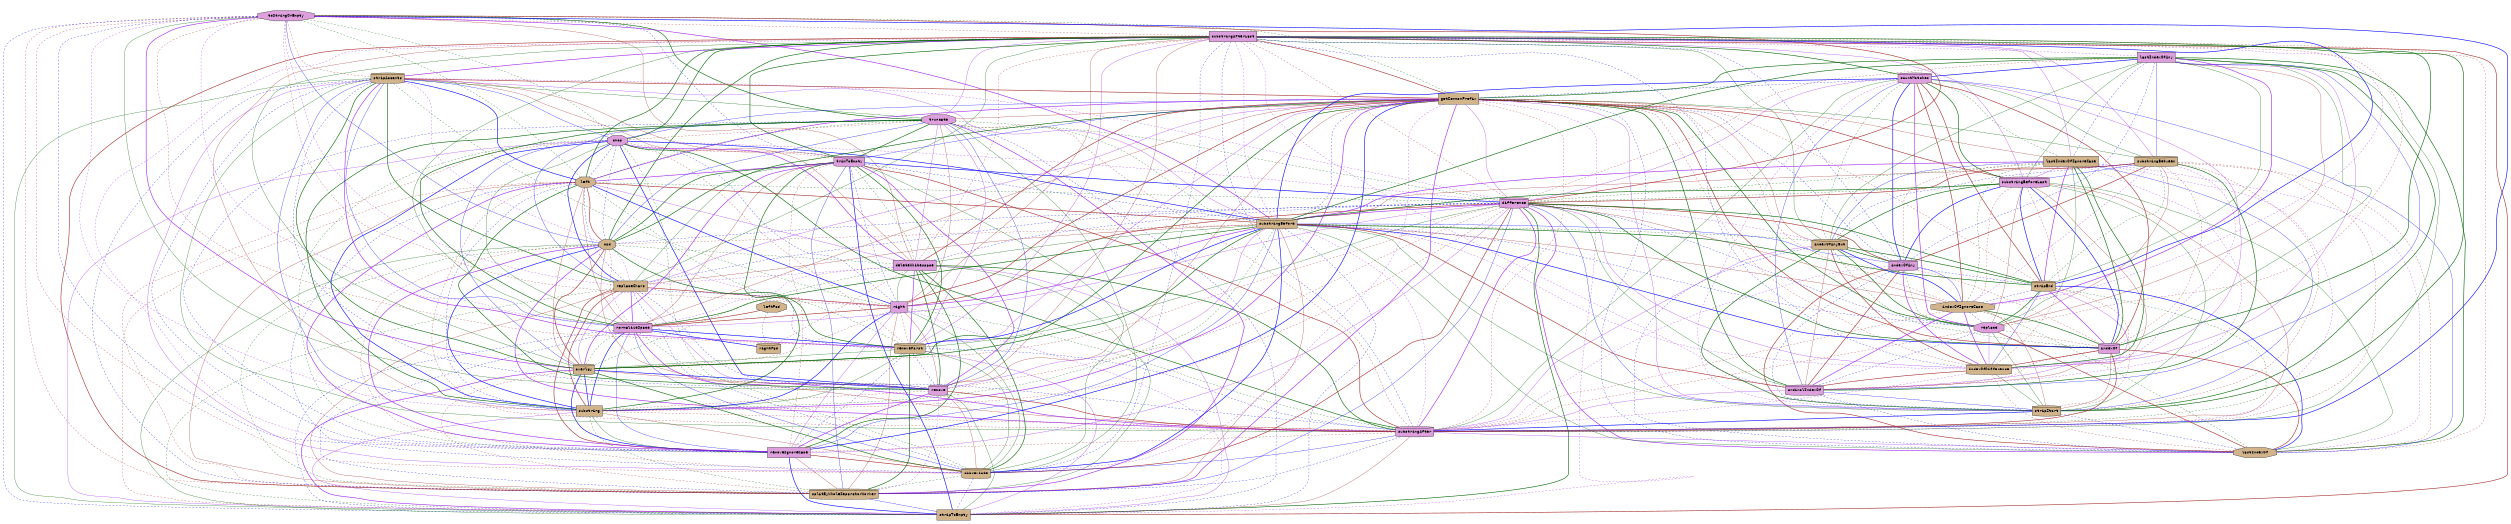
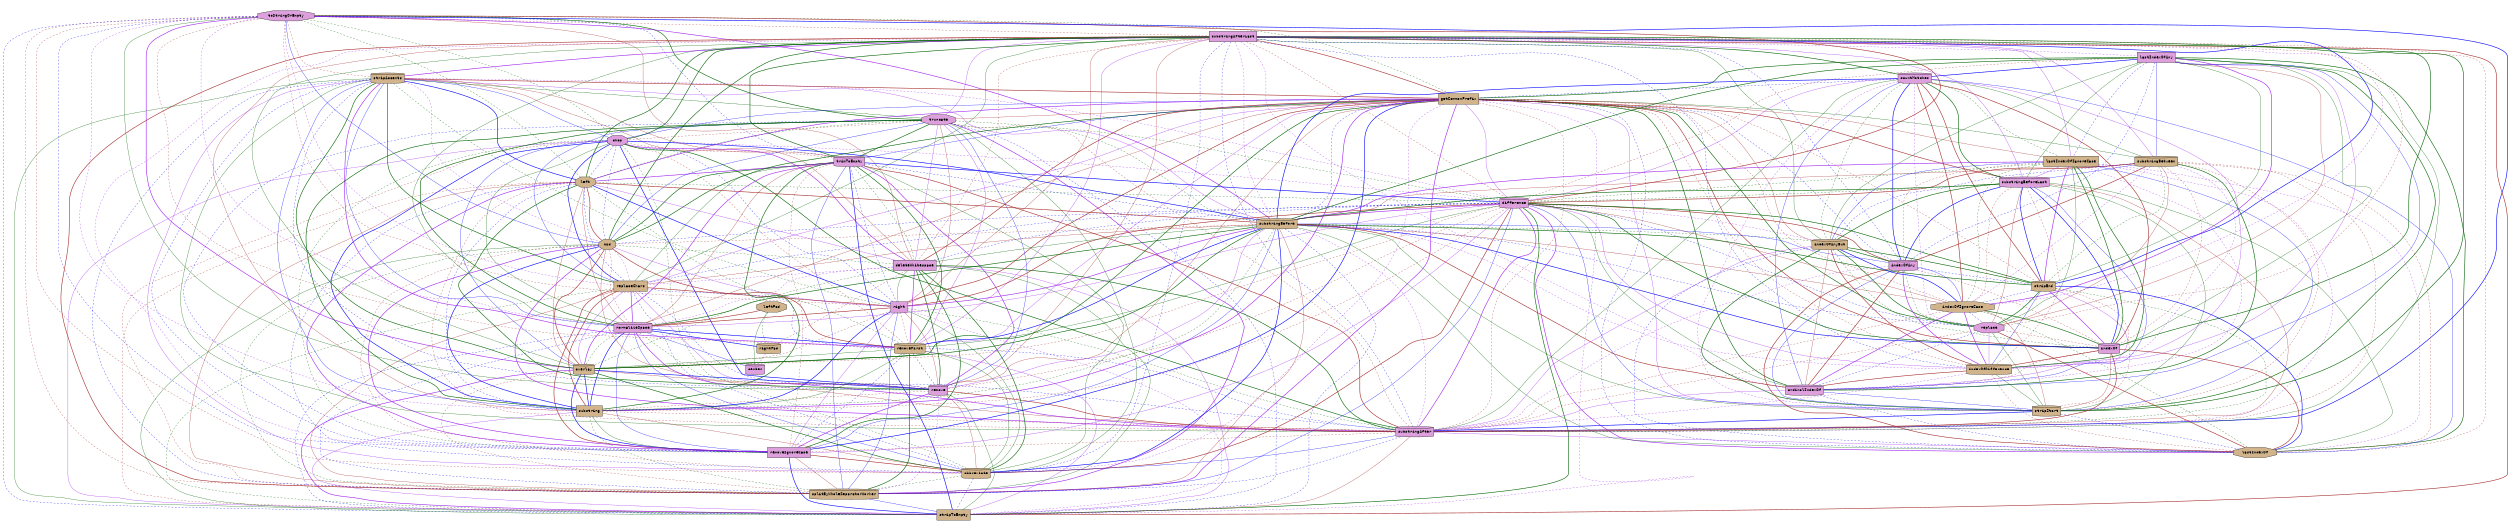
(1918, 222) -> (1918, 222)
(736, 287) -> (736, 287)
(751, 293) -> (751, 293)
none -> (755, 369)
(2061, 373) -> (2061, 373)
(1782, 393) -> (1782, 393)
(888, 410) -> (888, 410)
